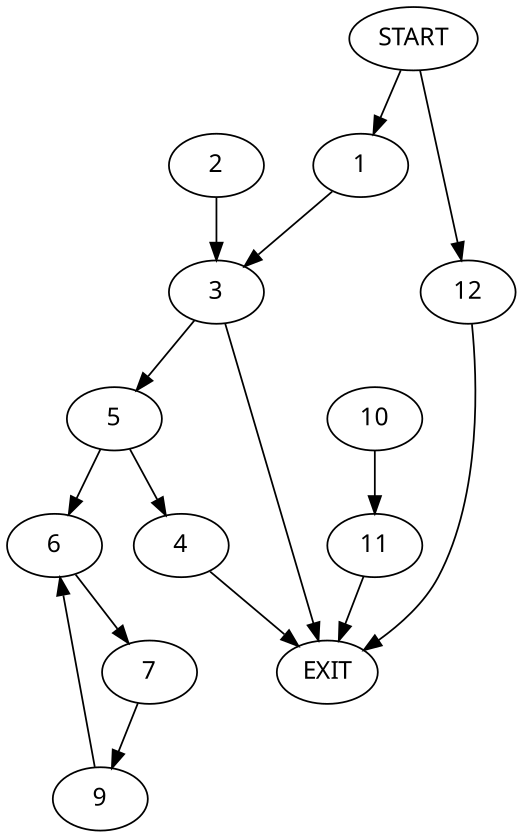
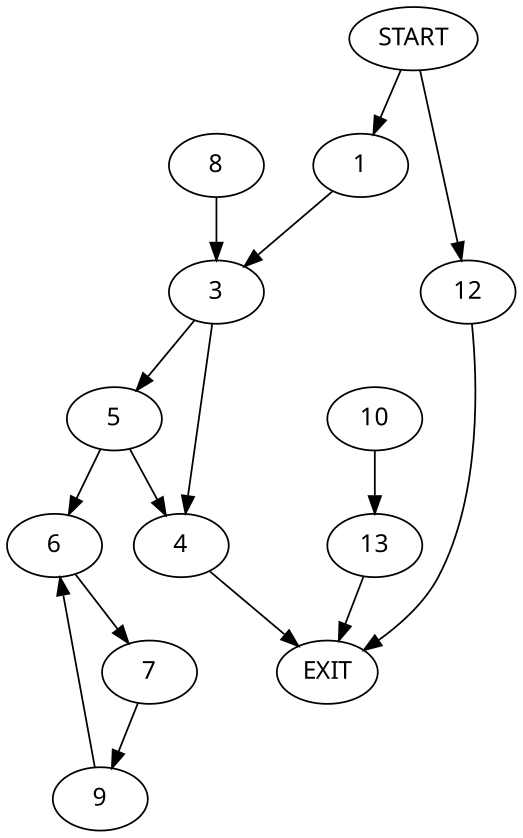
(216, 165) -> (216, 165)
(269, 474) -> (200, 410)
(375, 546) -> (375, 546)
